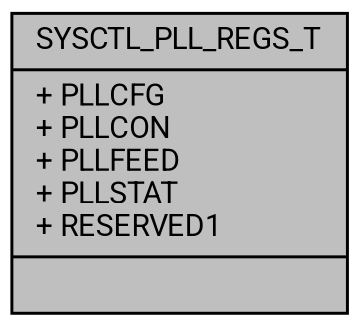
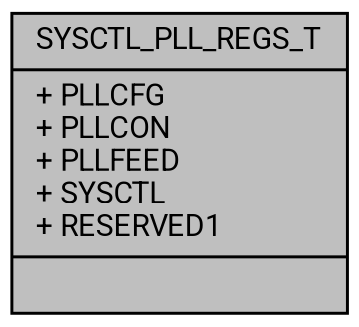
(108, 194) -> (101, 194)
